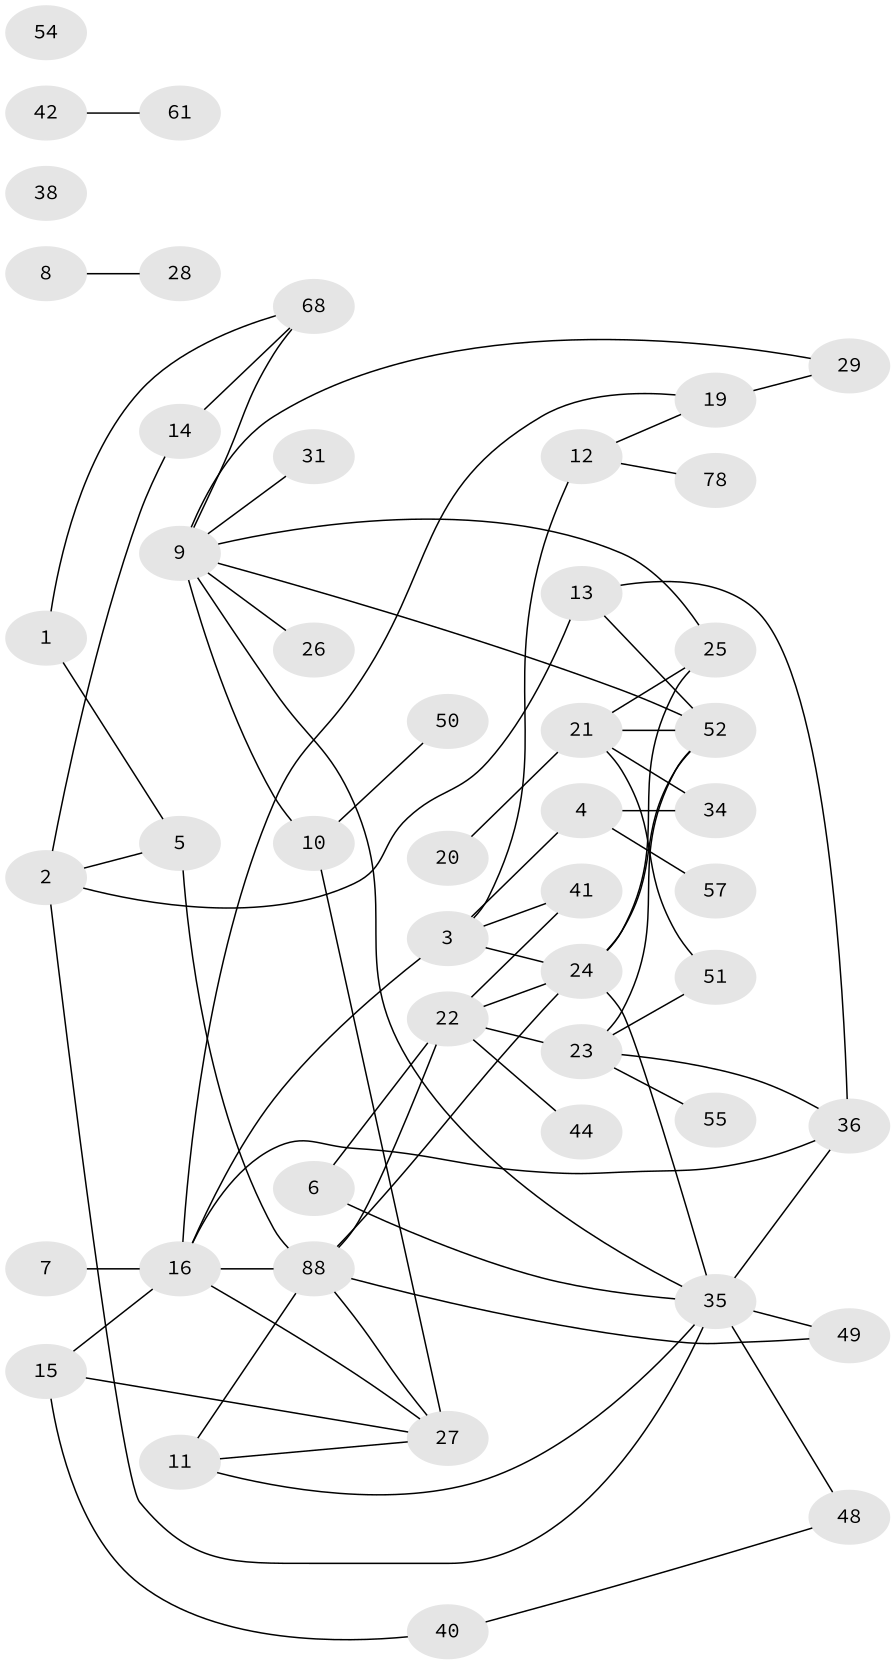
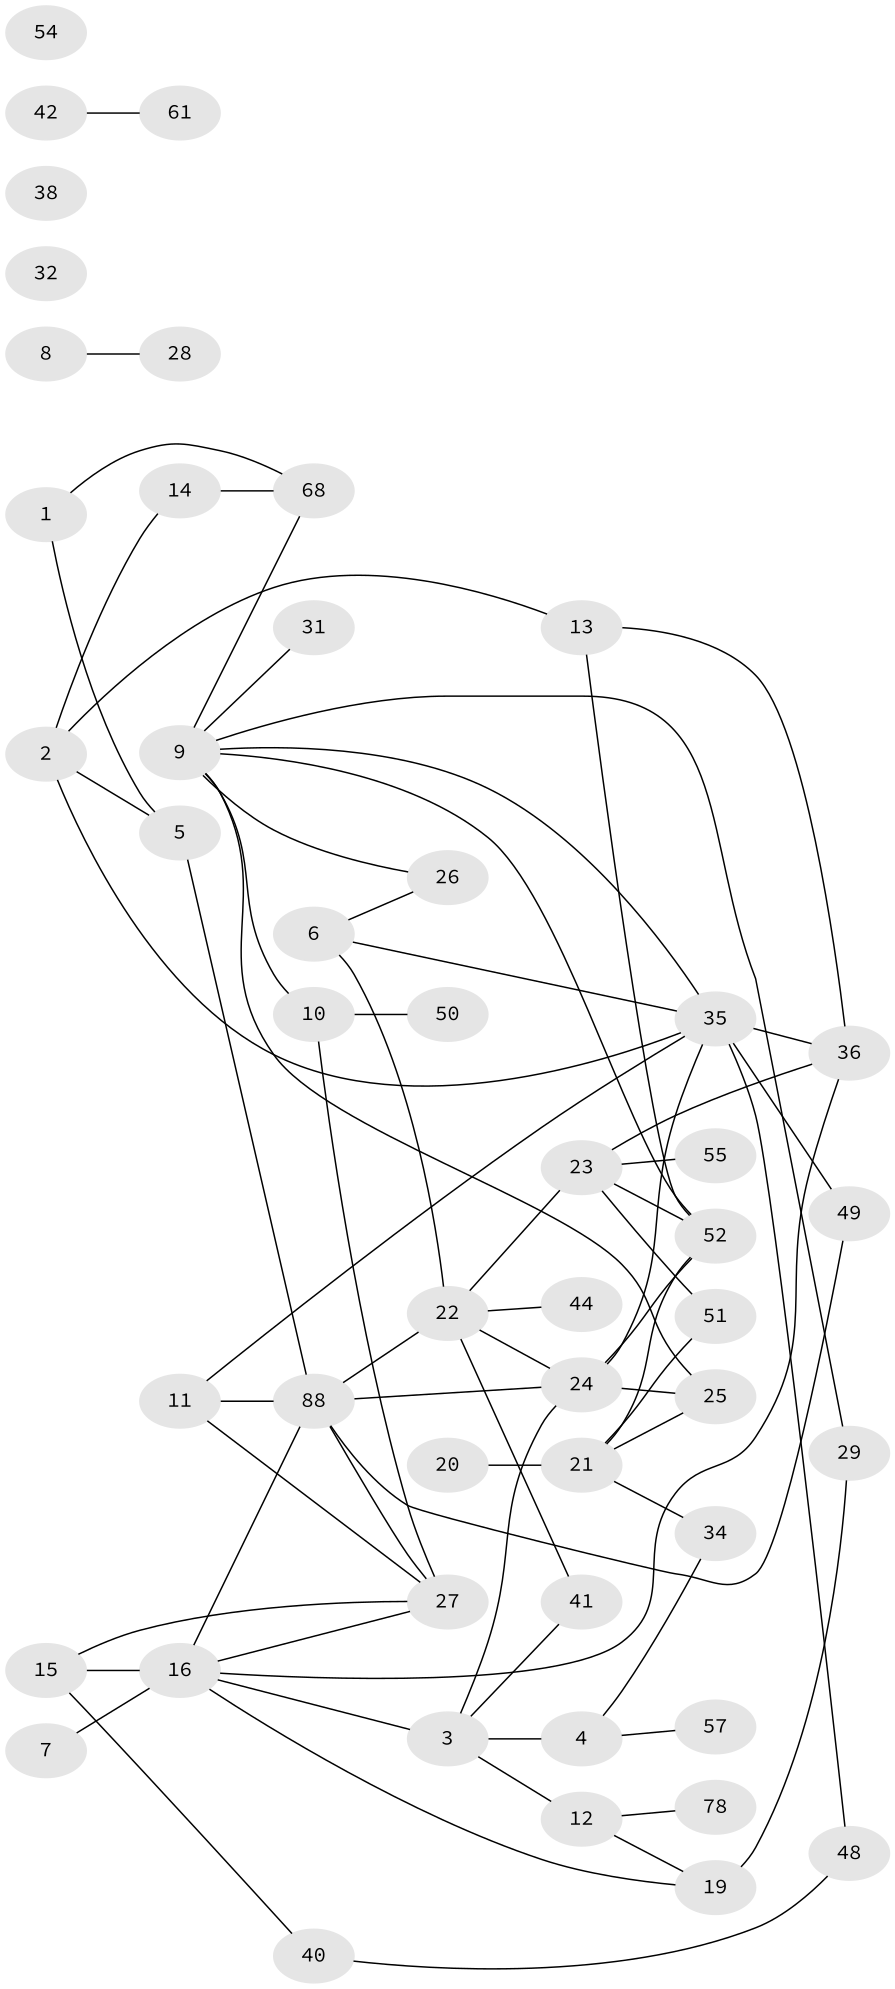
none -> (46, 274)
none -> (381, 906)
